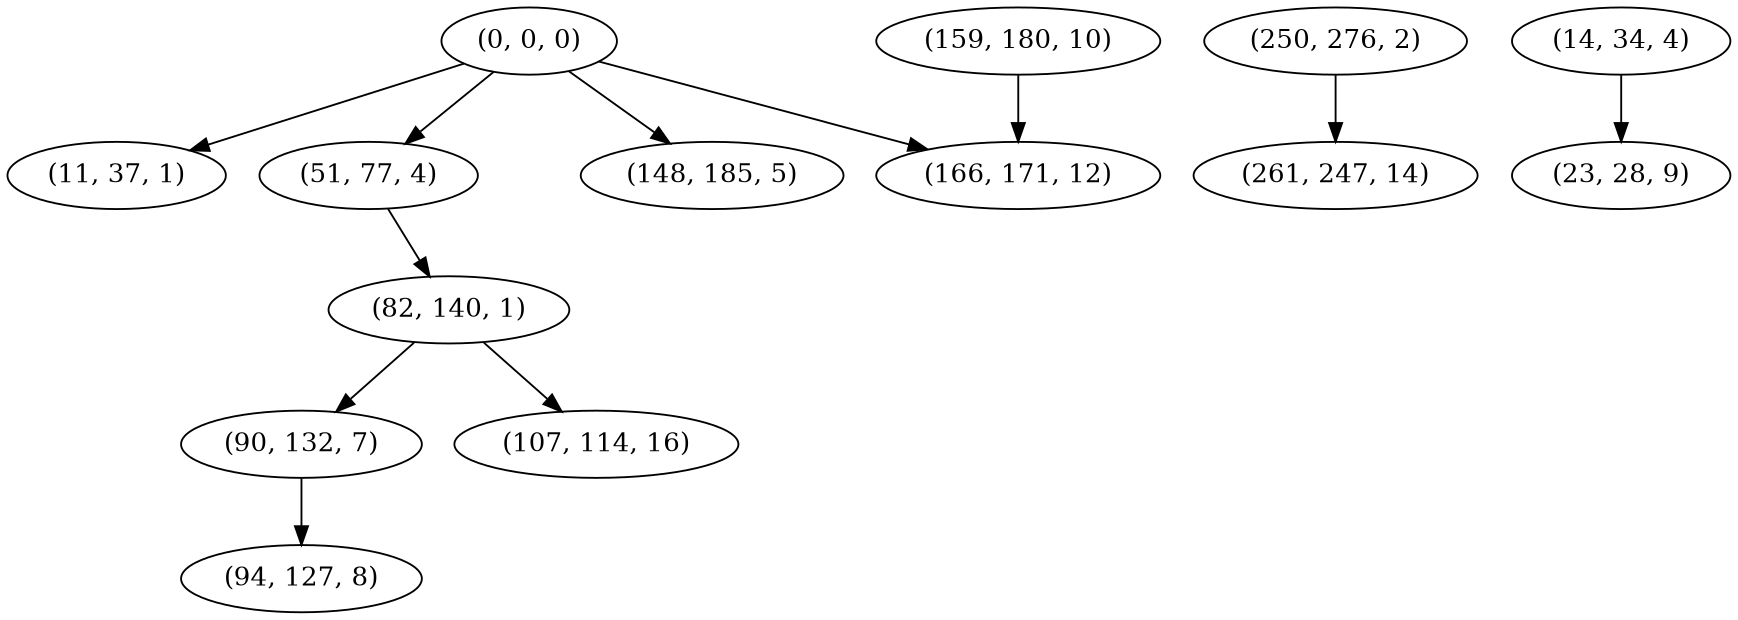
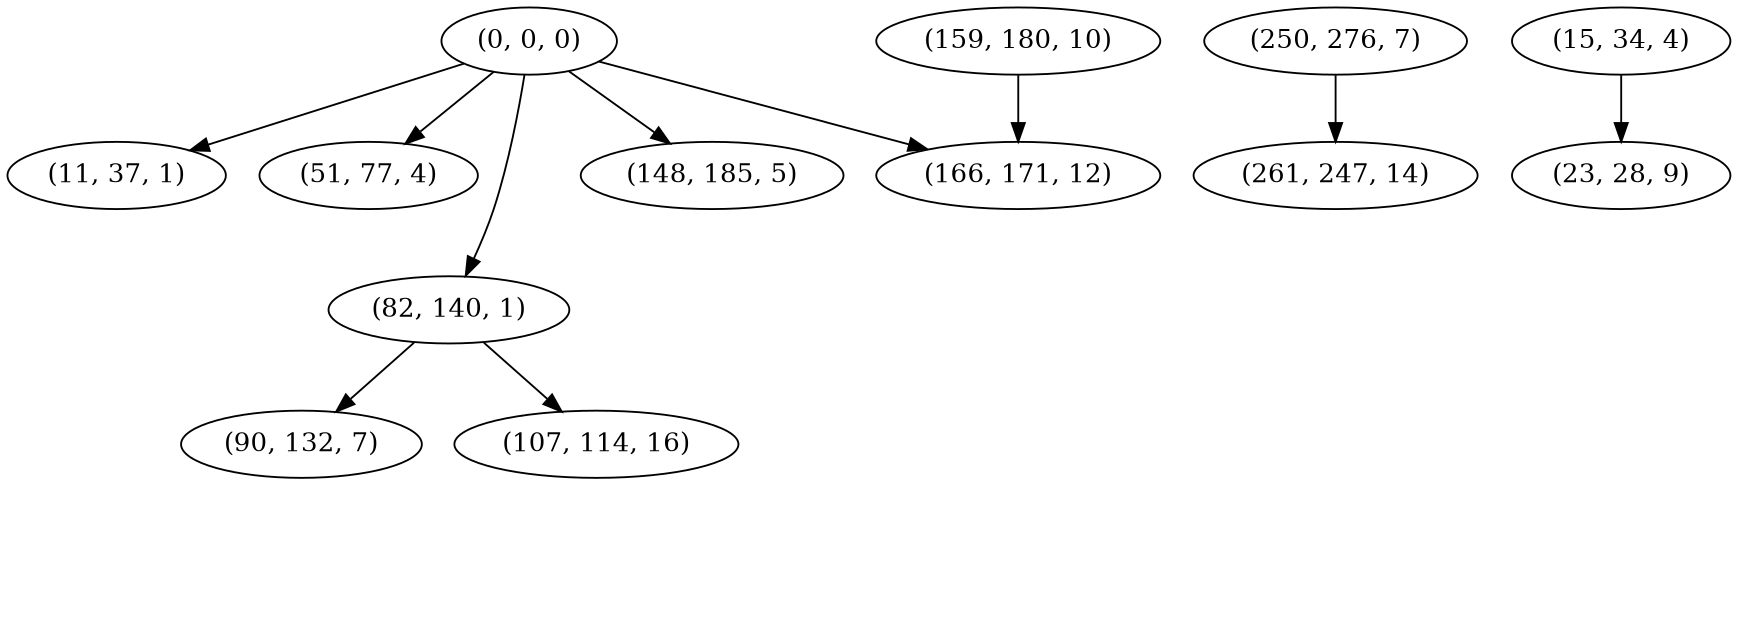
(1336, 41) -> (1336, 41)
(1621, 41) -> (1621, 41)
(404, 235) -> (505, 168)
(301, 579) -> none
